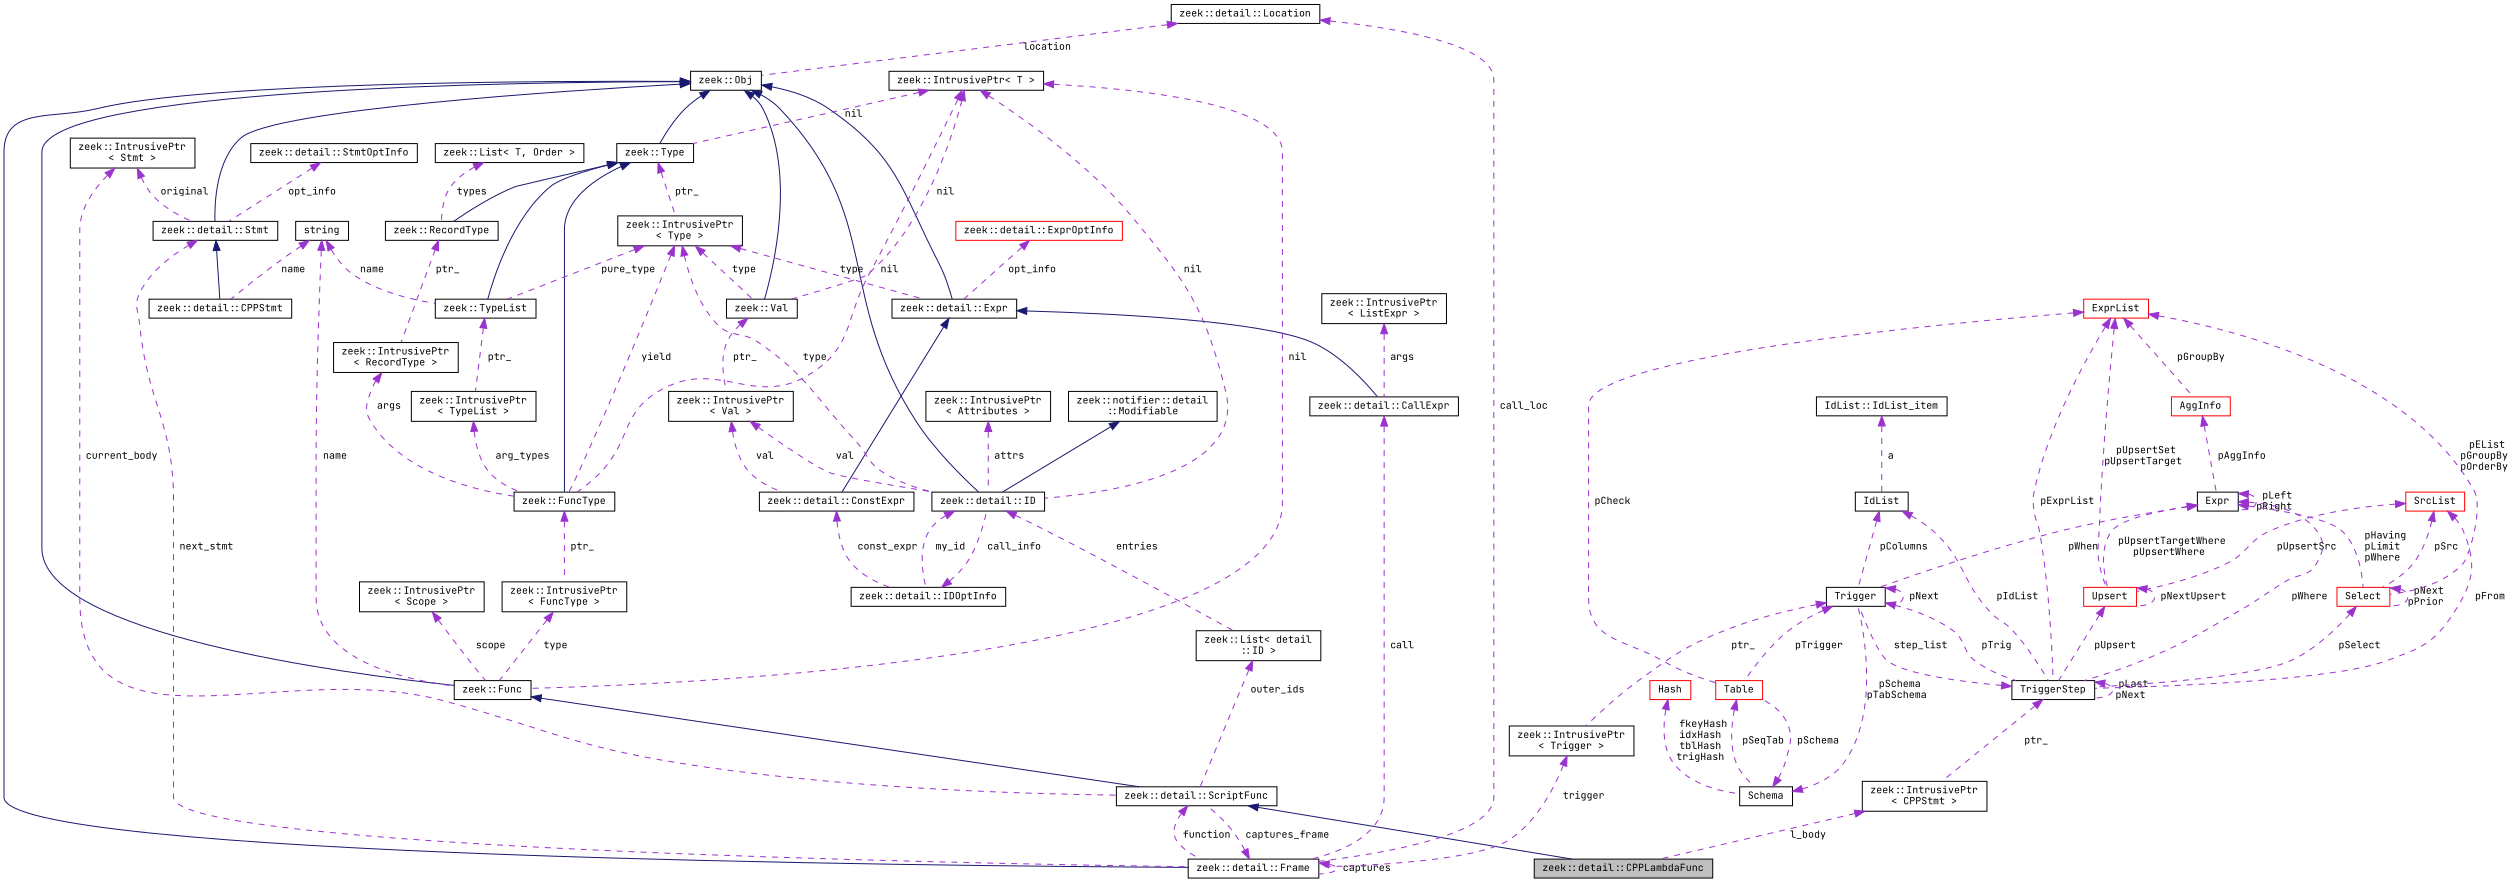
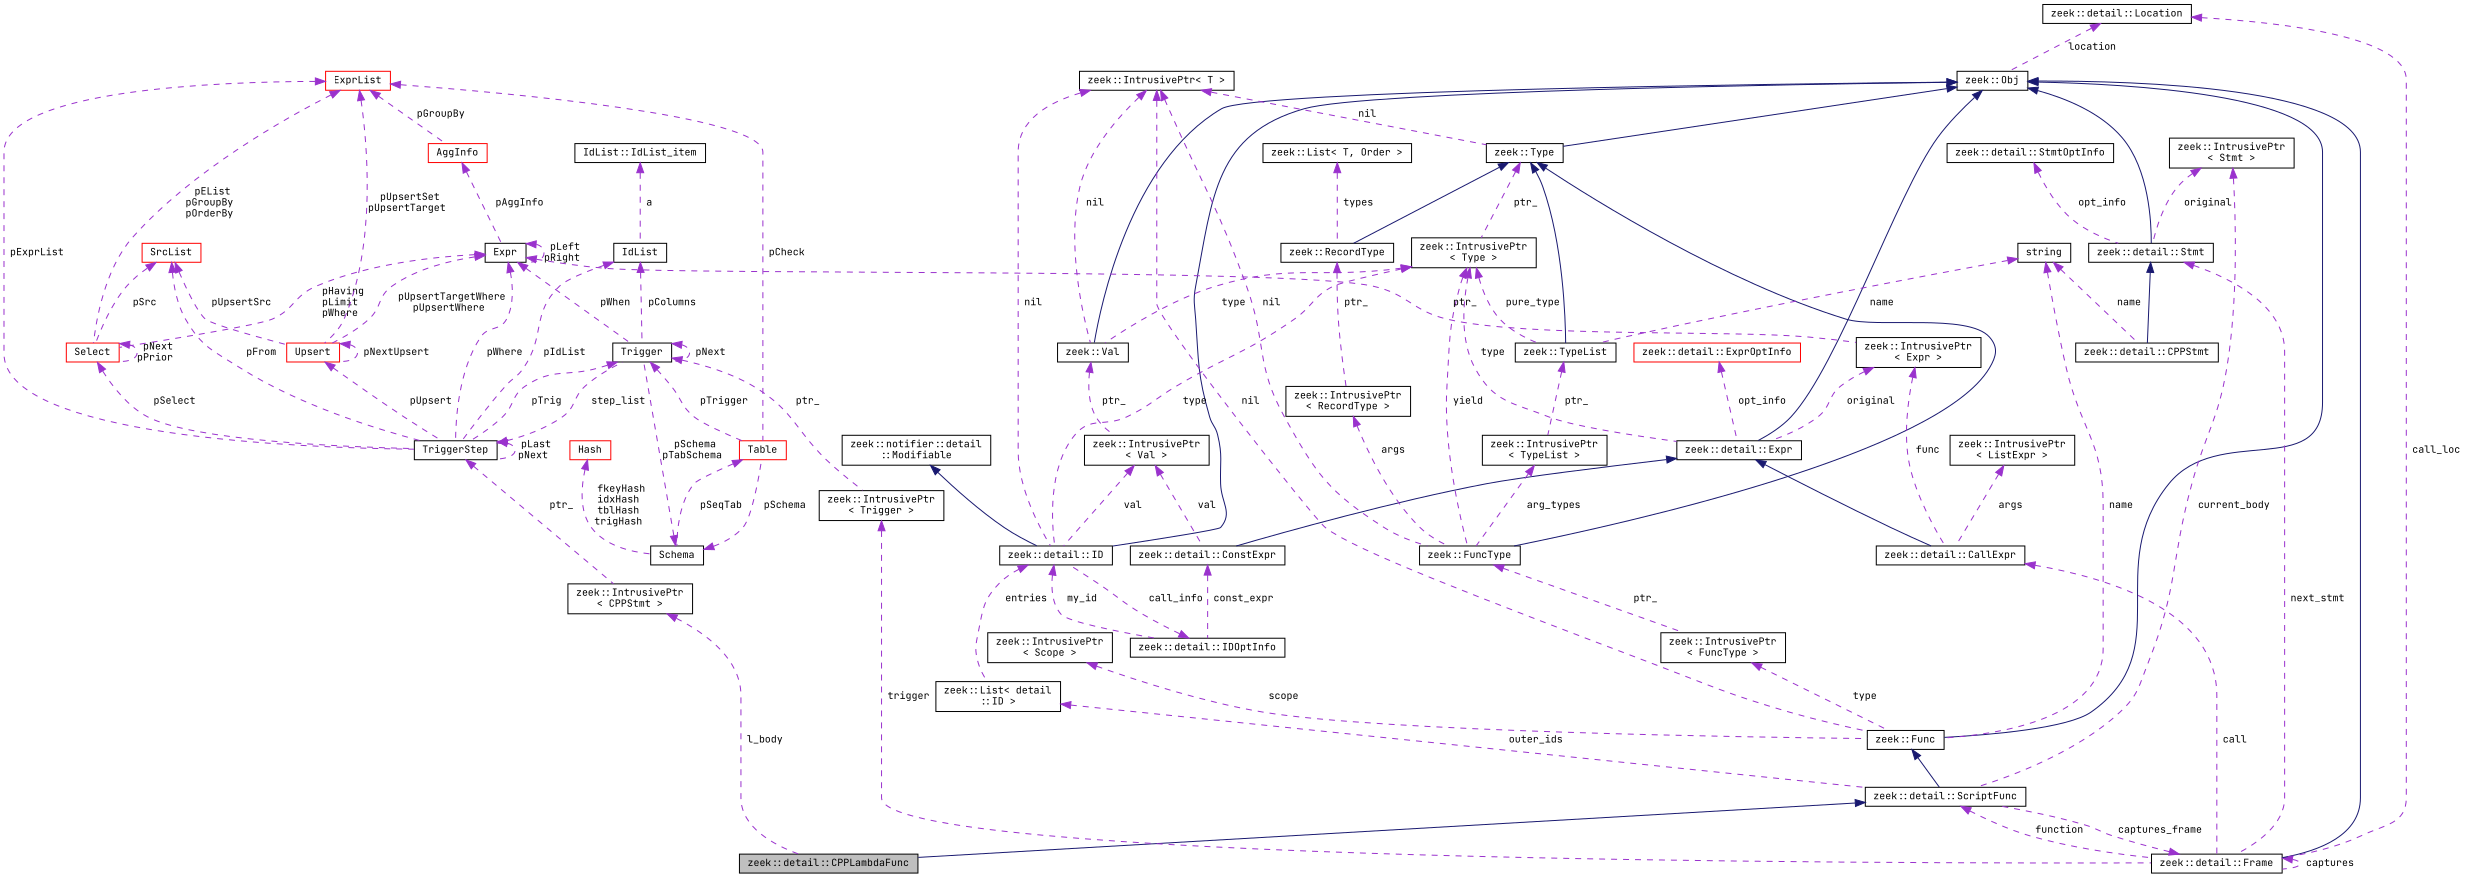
none -> (1919, 353)
(988, 406) -> none
